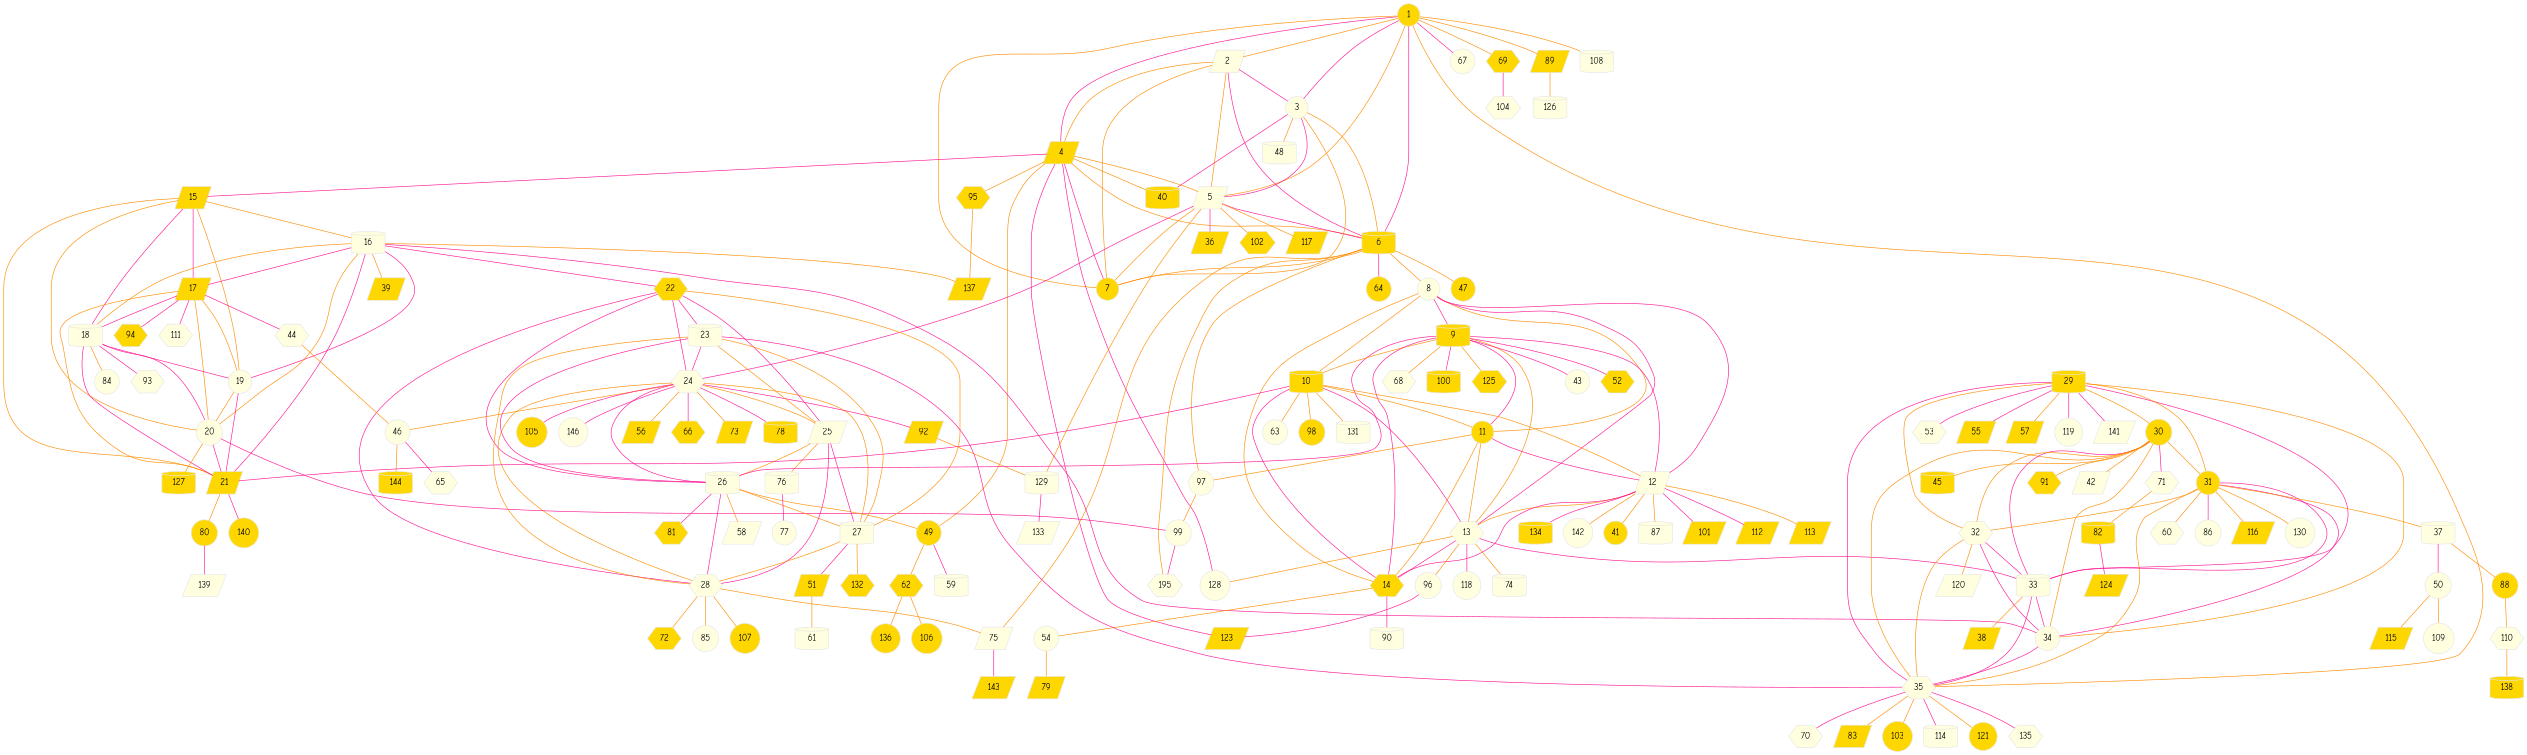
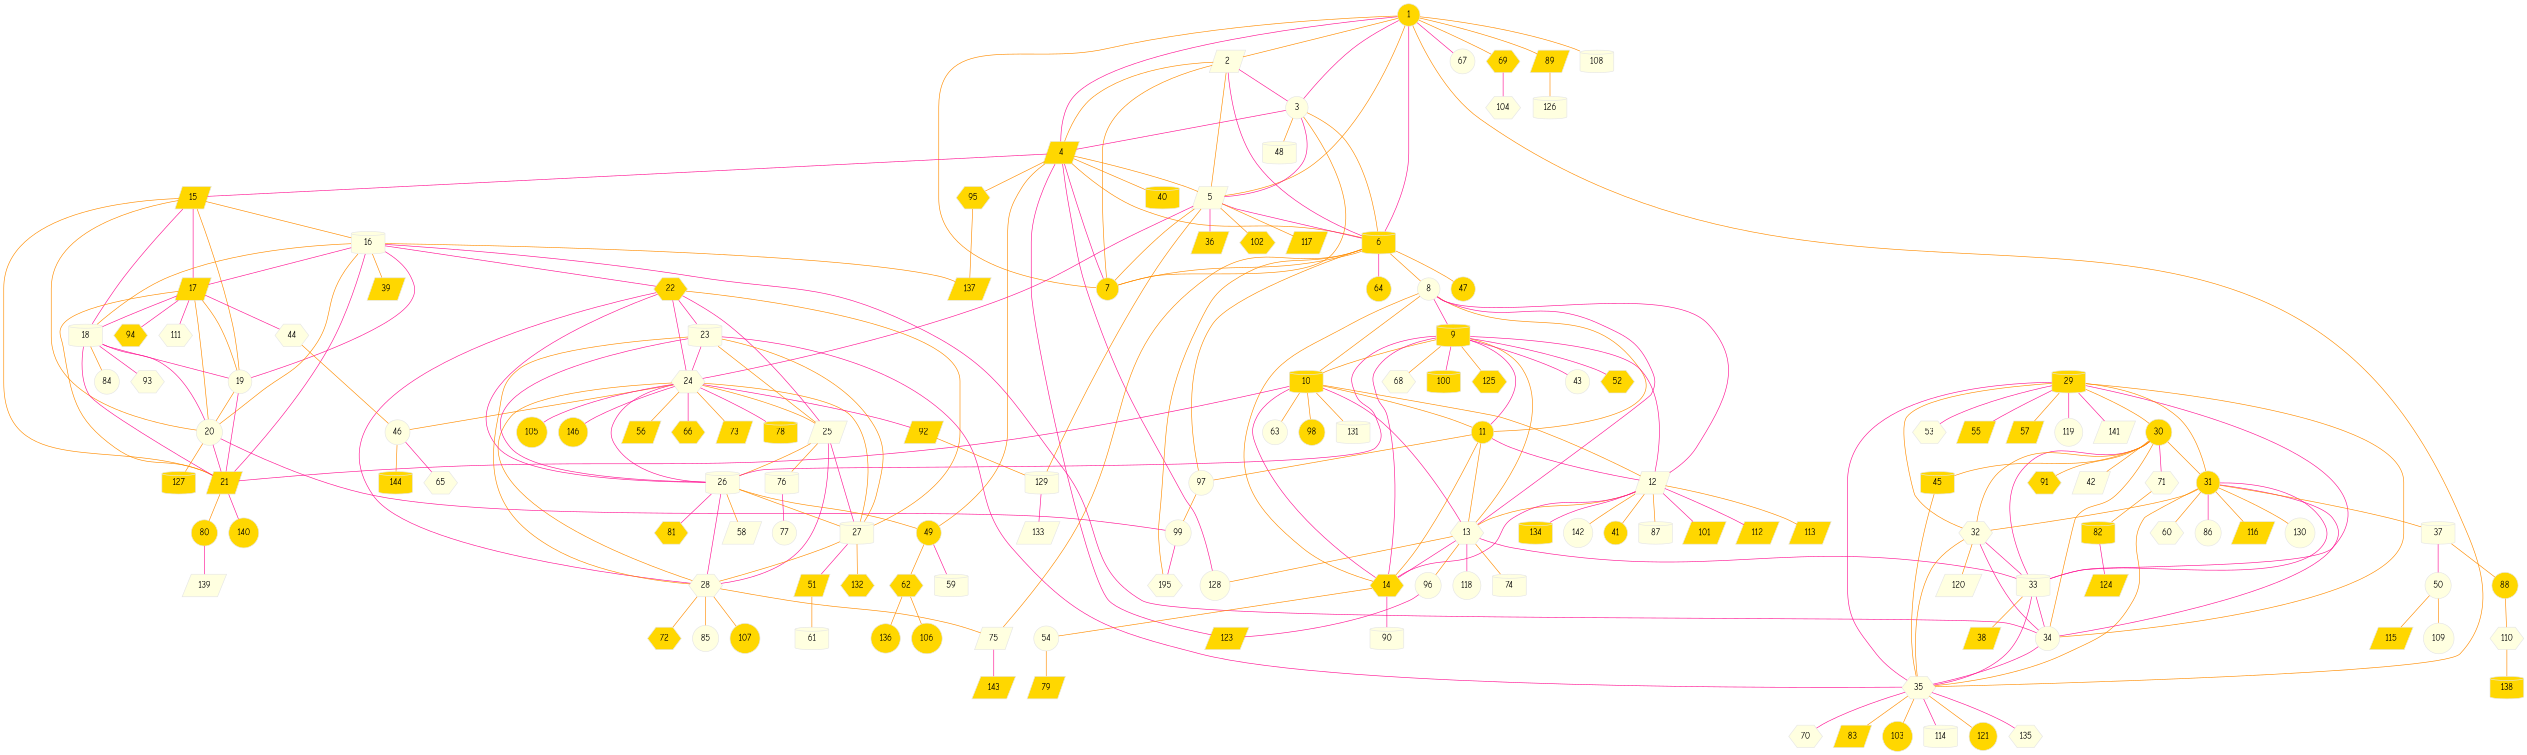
(1233, 151) -> (1181, 130)
(573, 432) -> (573, 432)
(1918, 469) -> (1915, 584)
